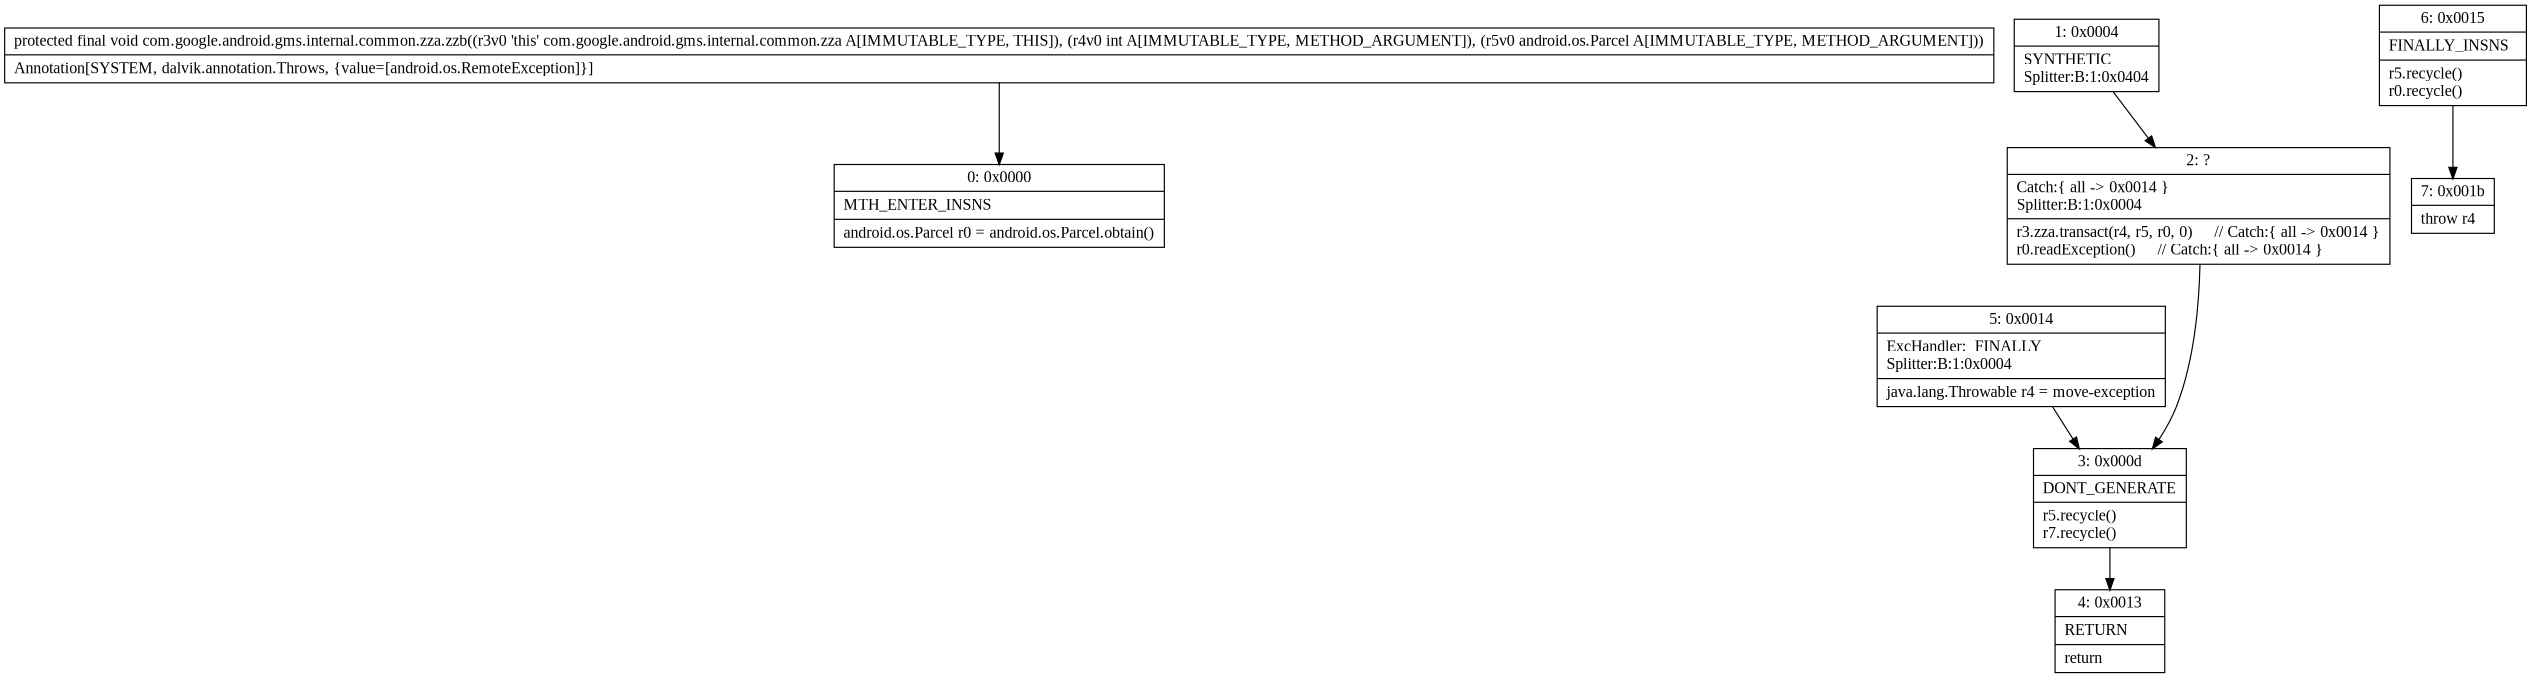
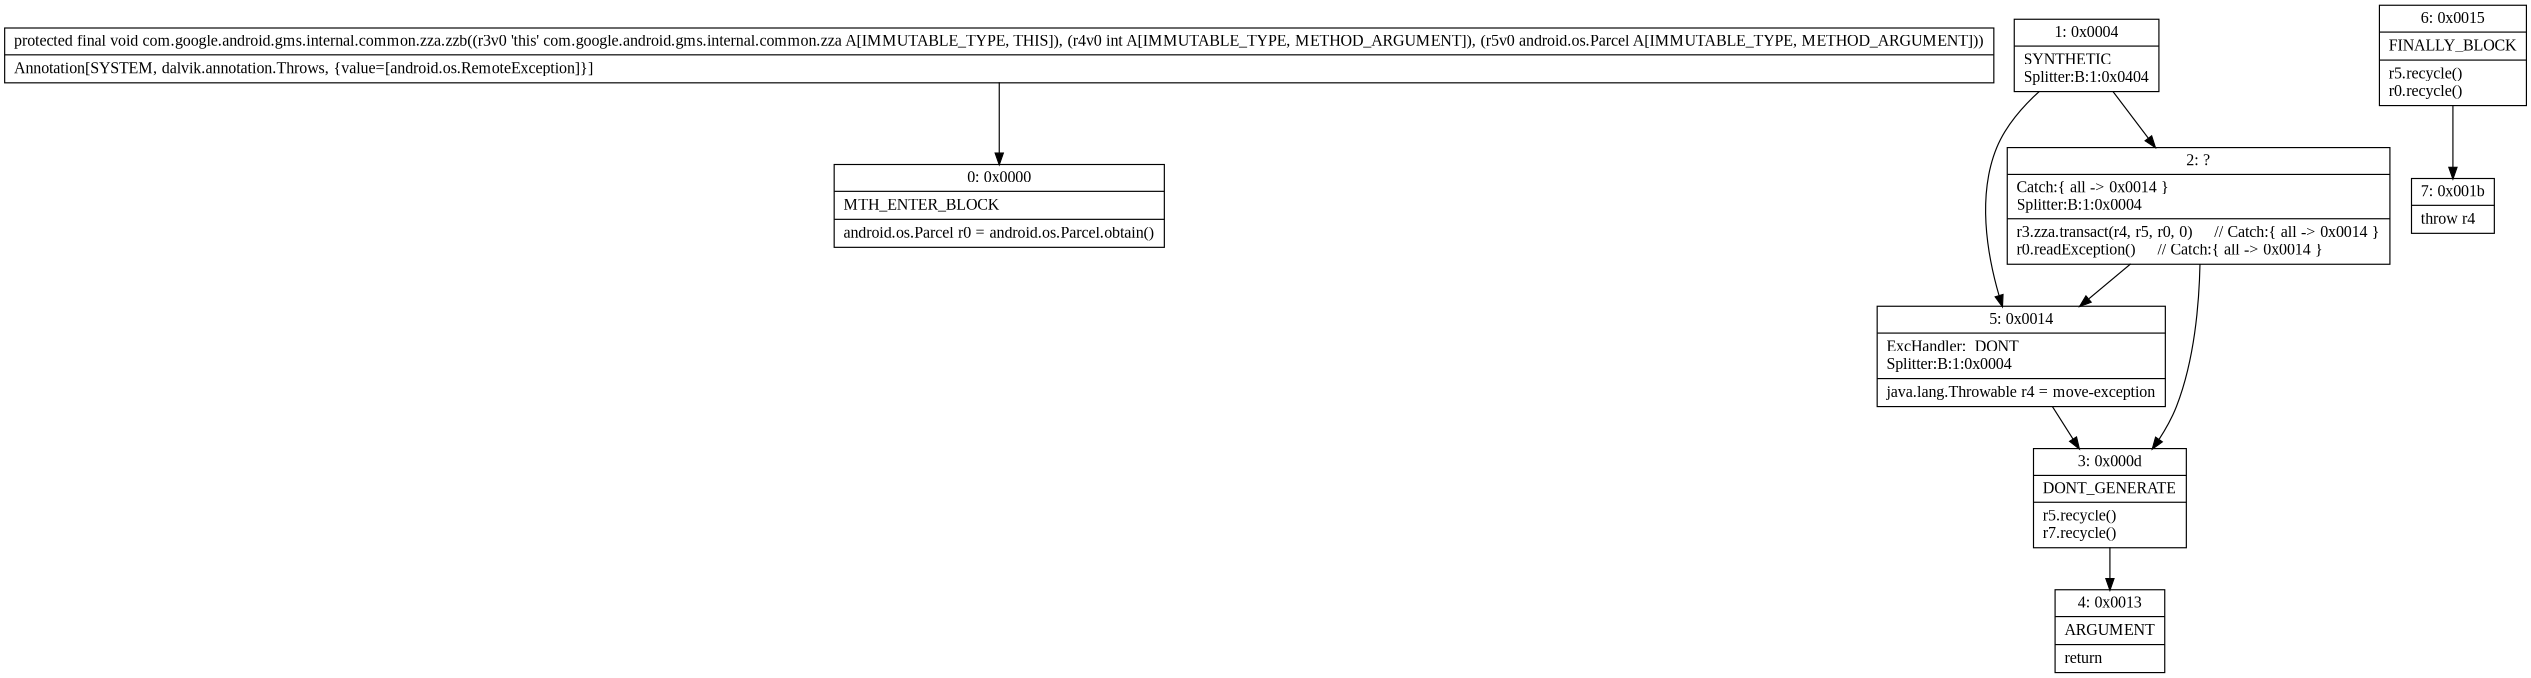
(2449, 46) -> (2453, 46)
none -> (1987, 186)
(918, 205) -> (922, 205)
none -> (2110, 281)
(1964, 346) -> (1953, 346)
(2096, 630) -> (2110, 630)
